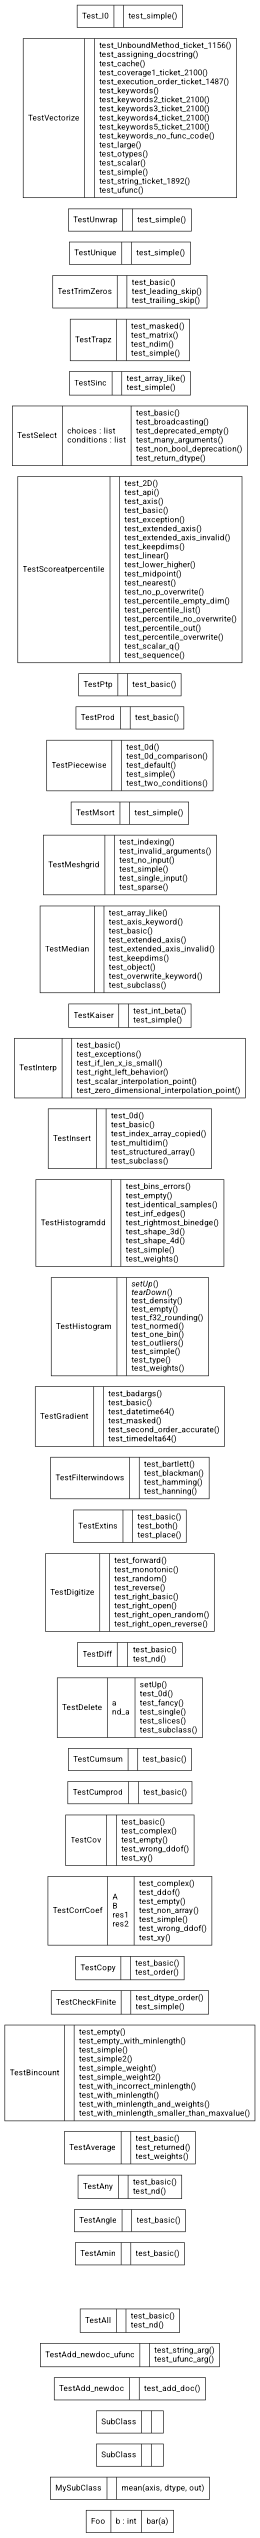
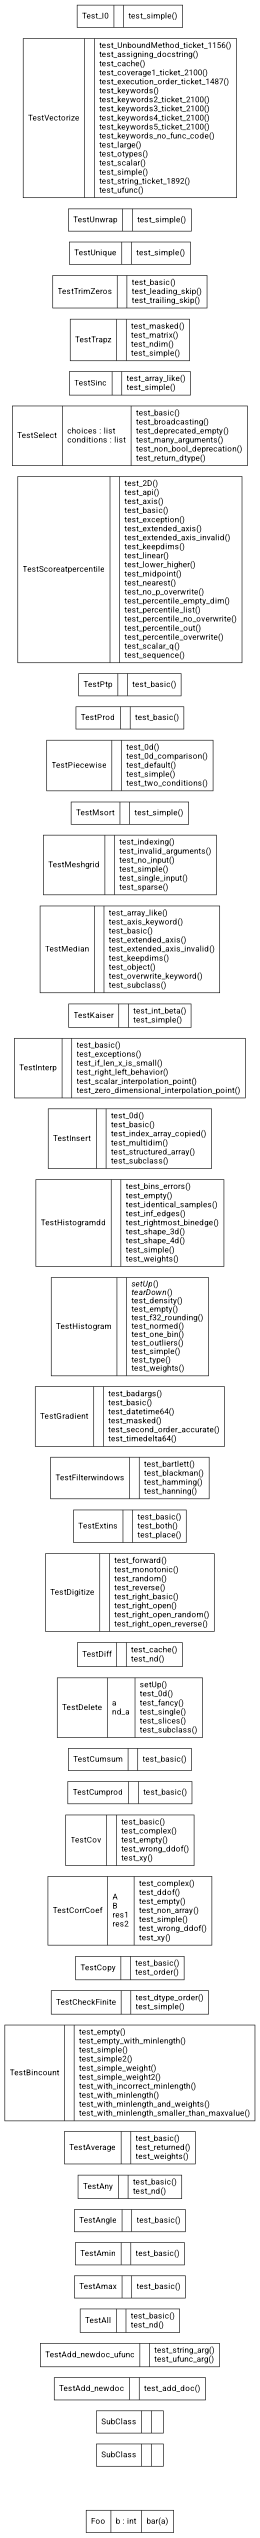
(155, 1650) -> (154, 1650)
none -> (130, 2287)
(130, 2488) -> none
